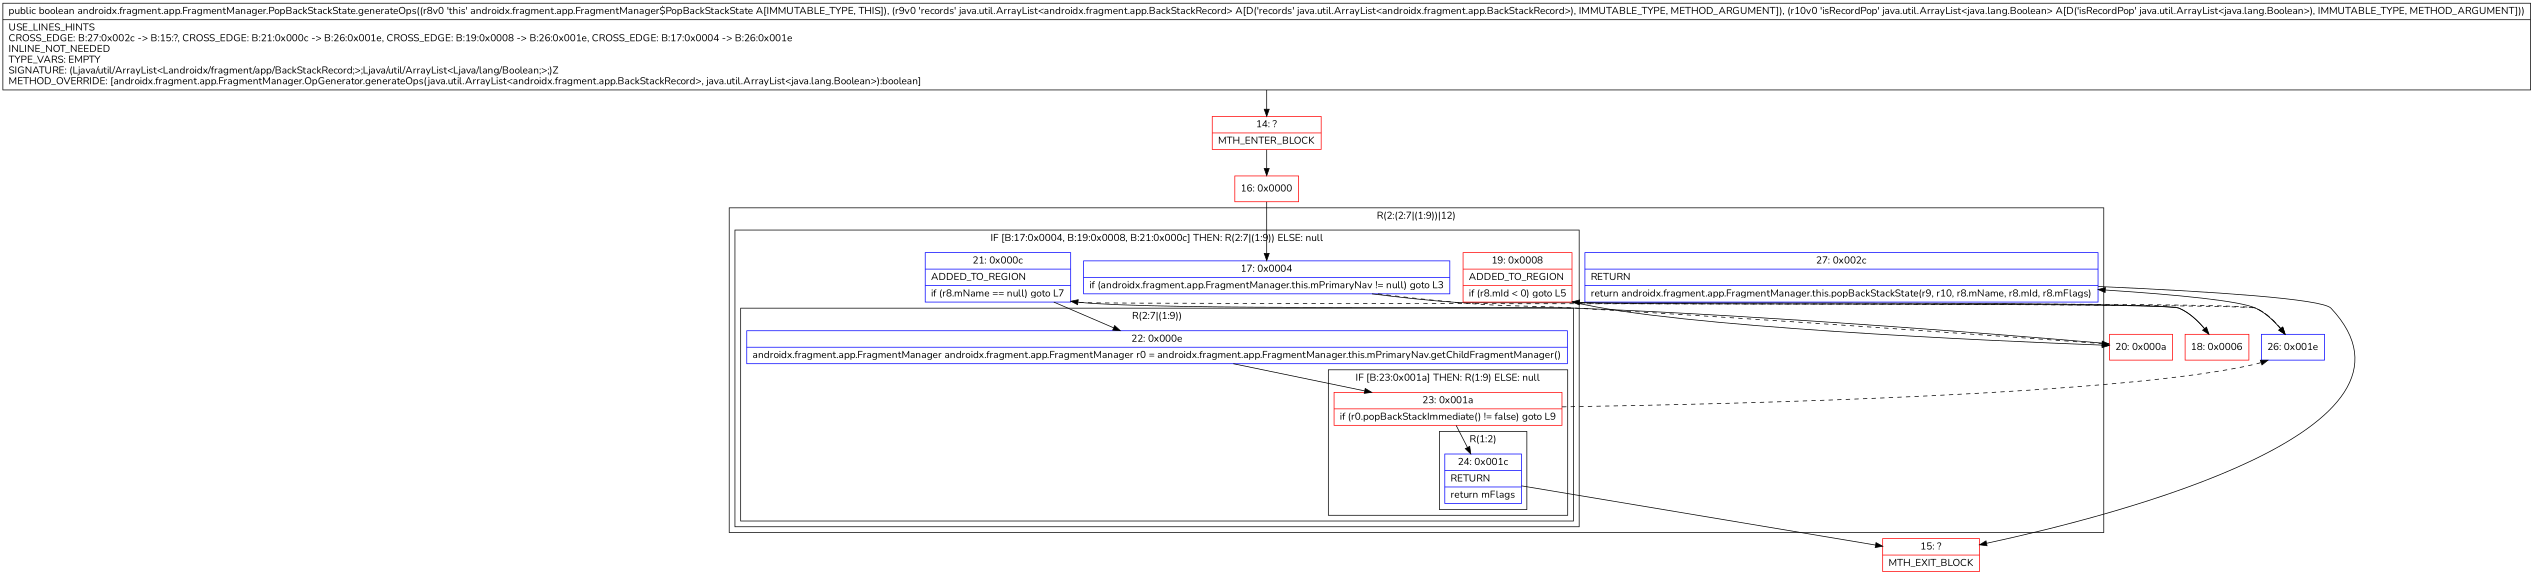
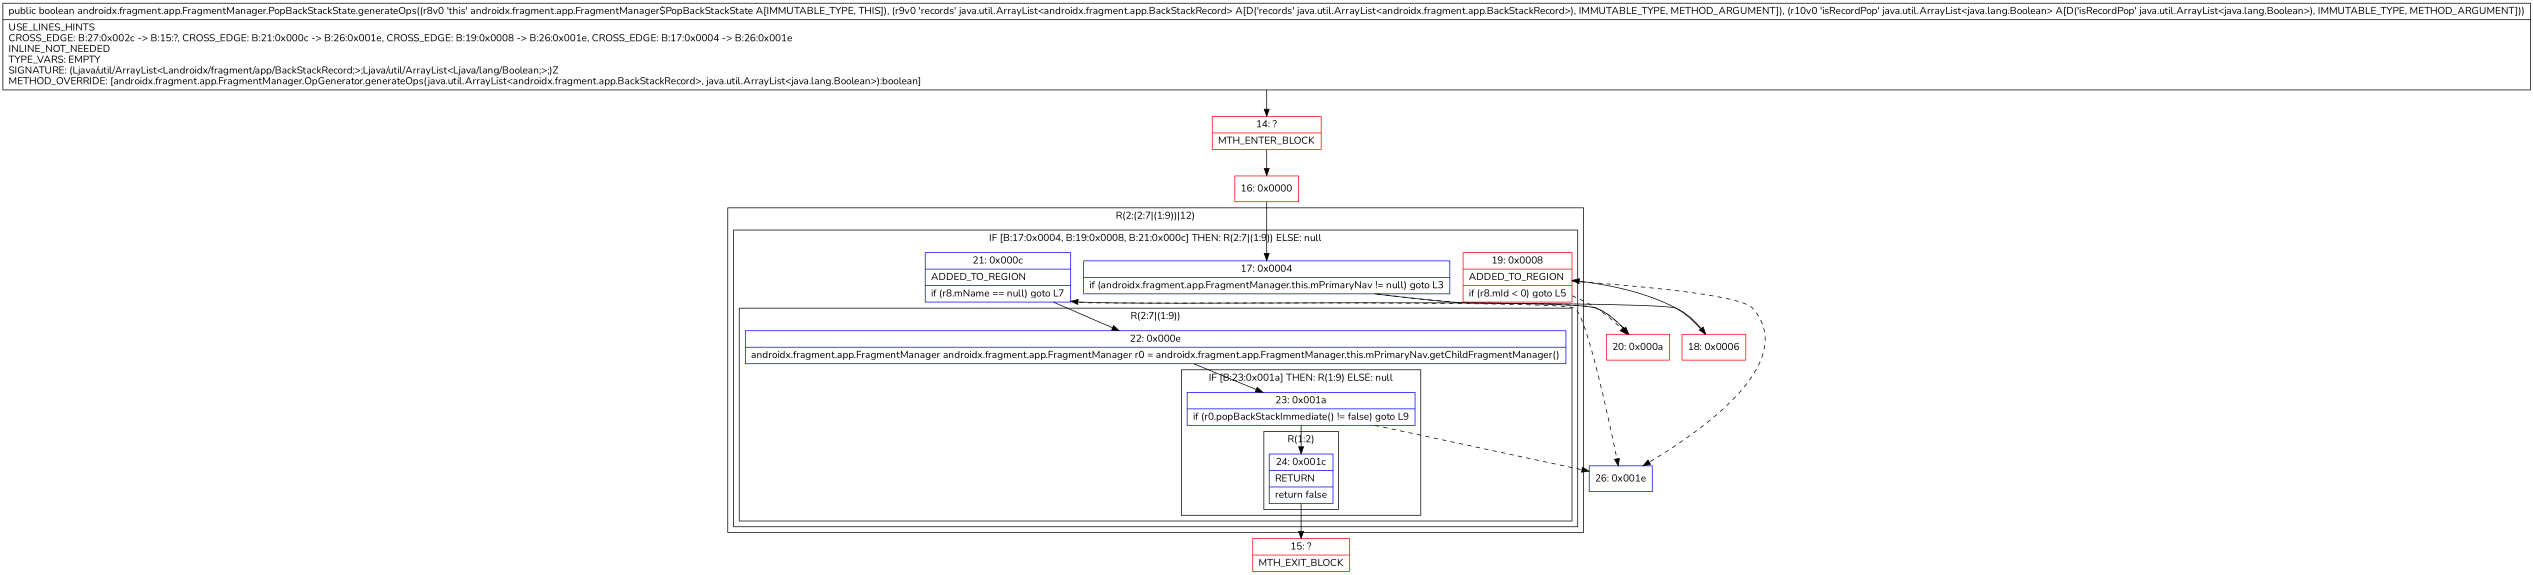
(1841, 277) -> none
(1836, 331) -> (1599, 310)
(1448, 409) -> (1301, 409)
(1483, 495) -> (1301, 495)
